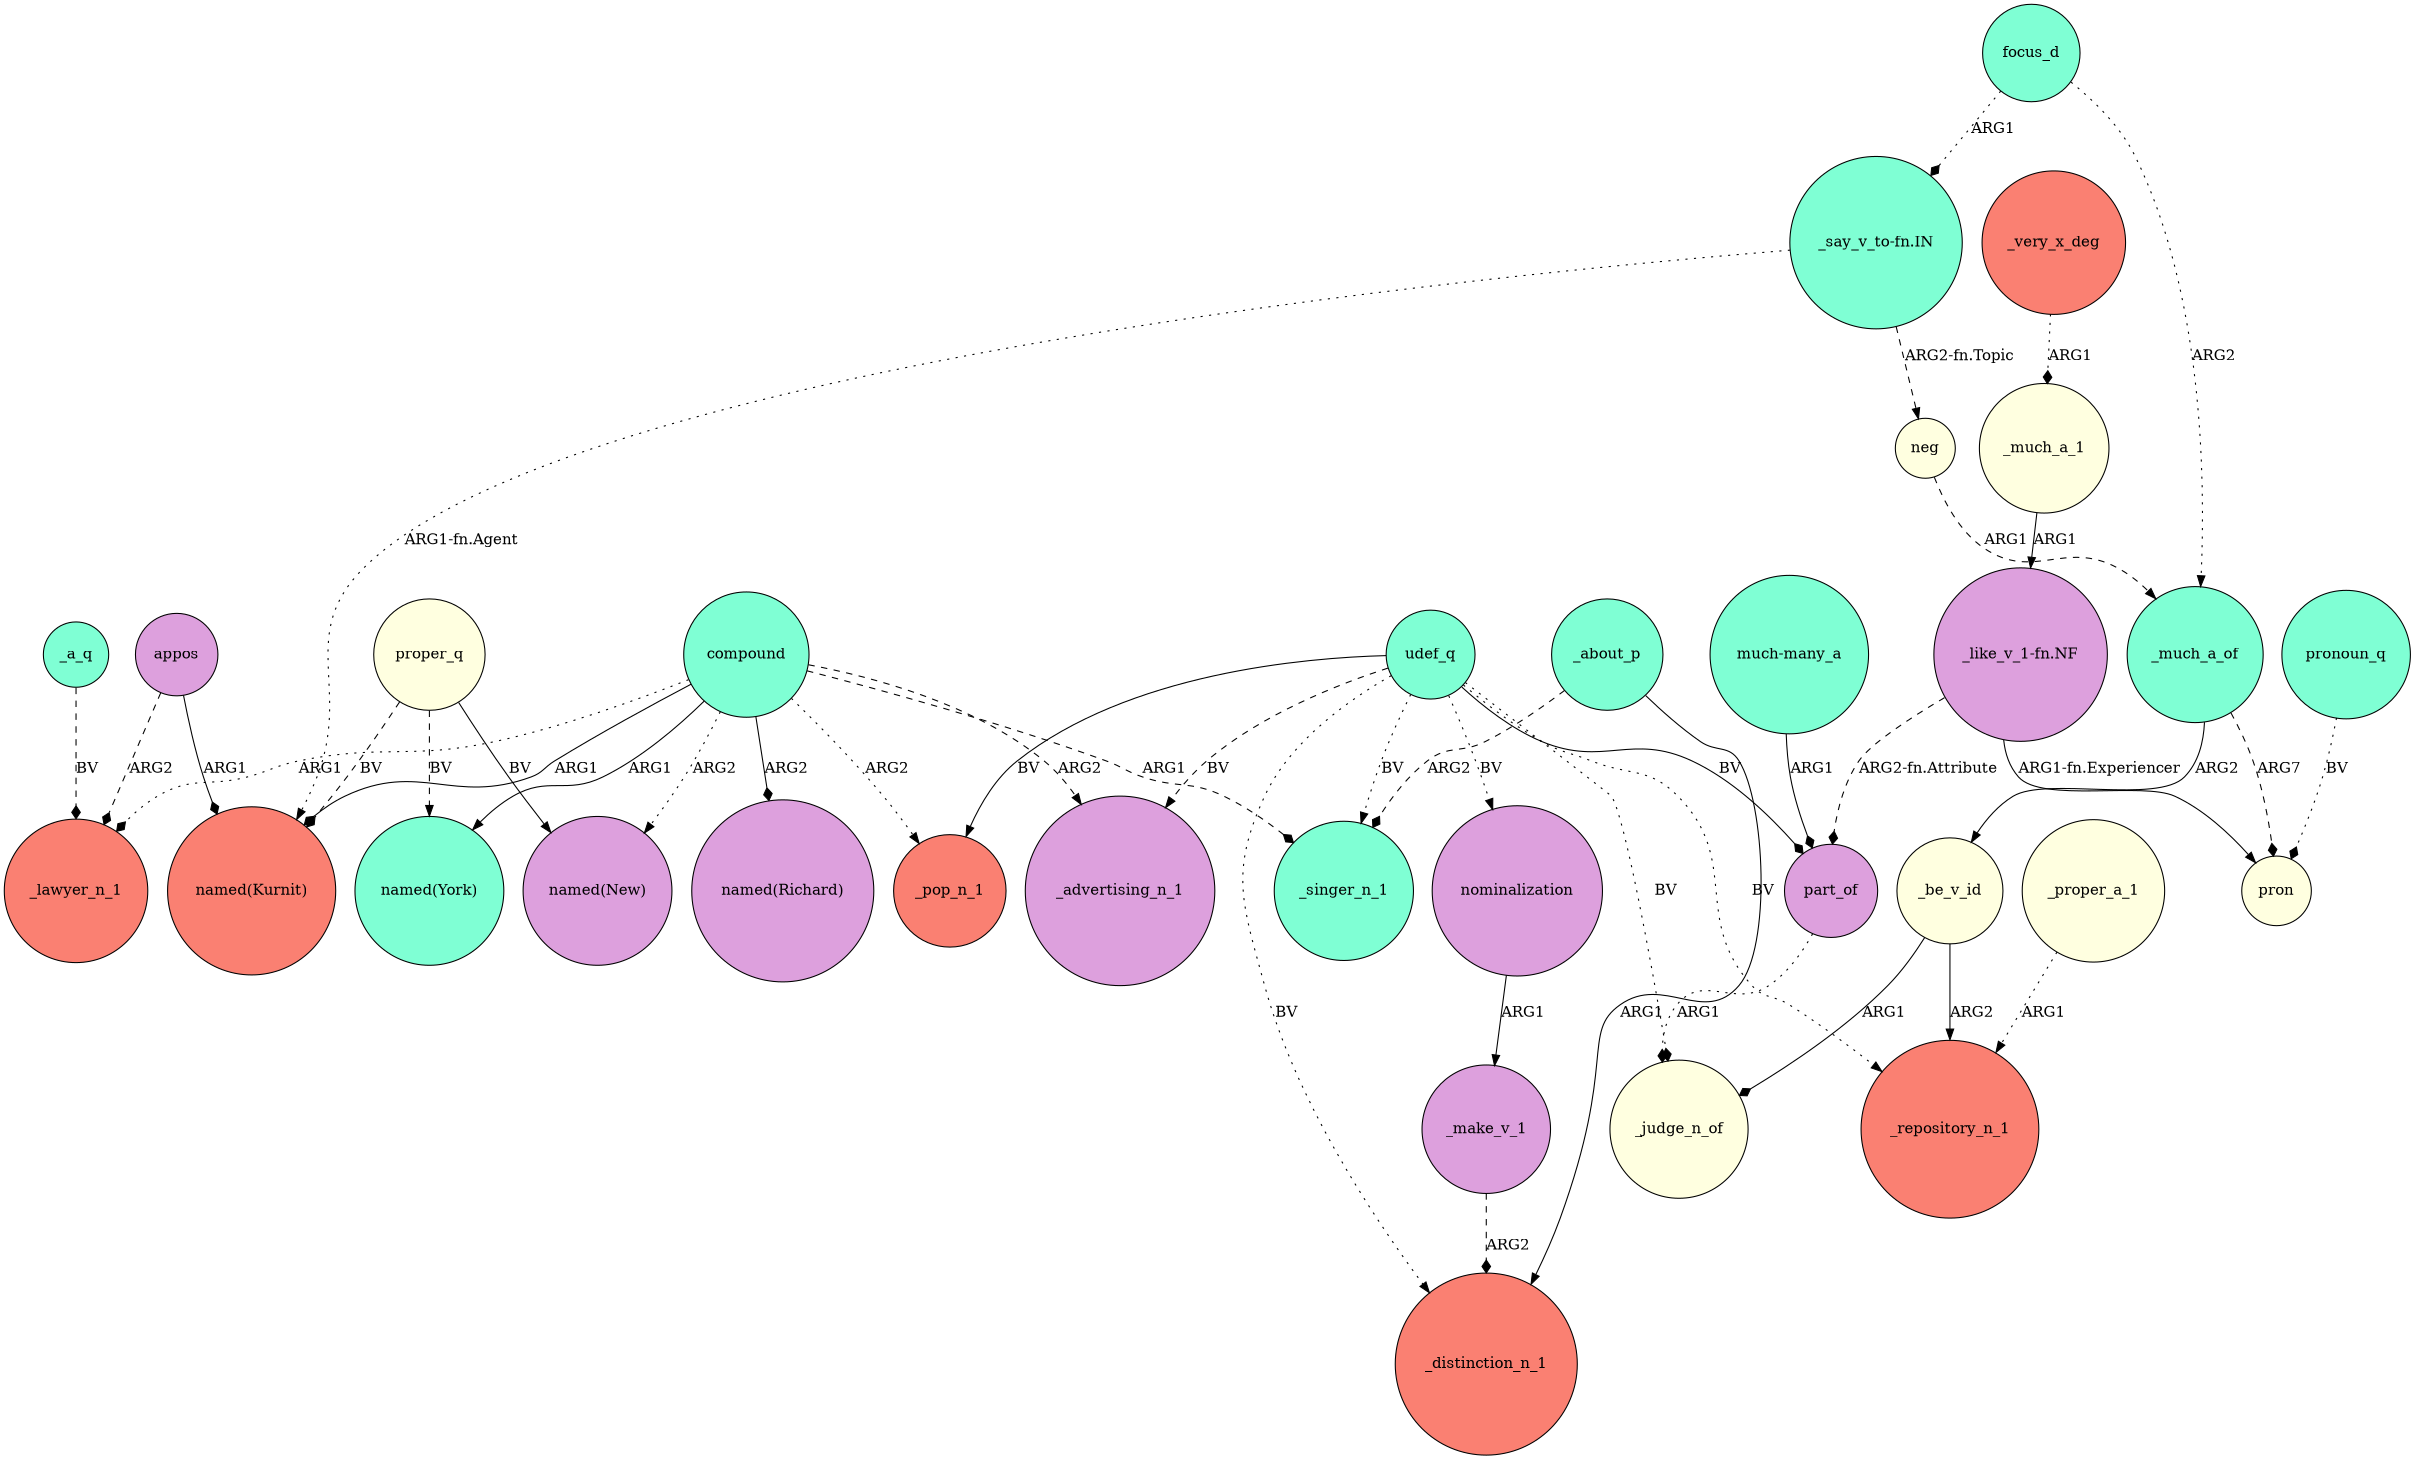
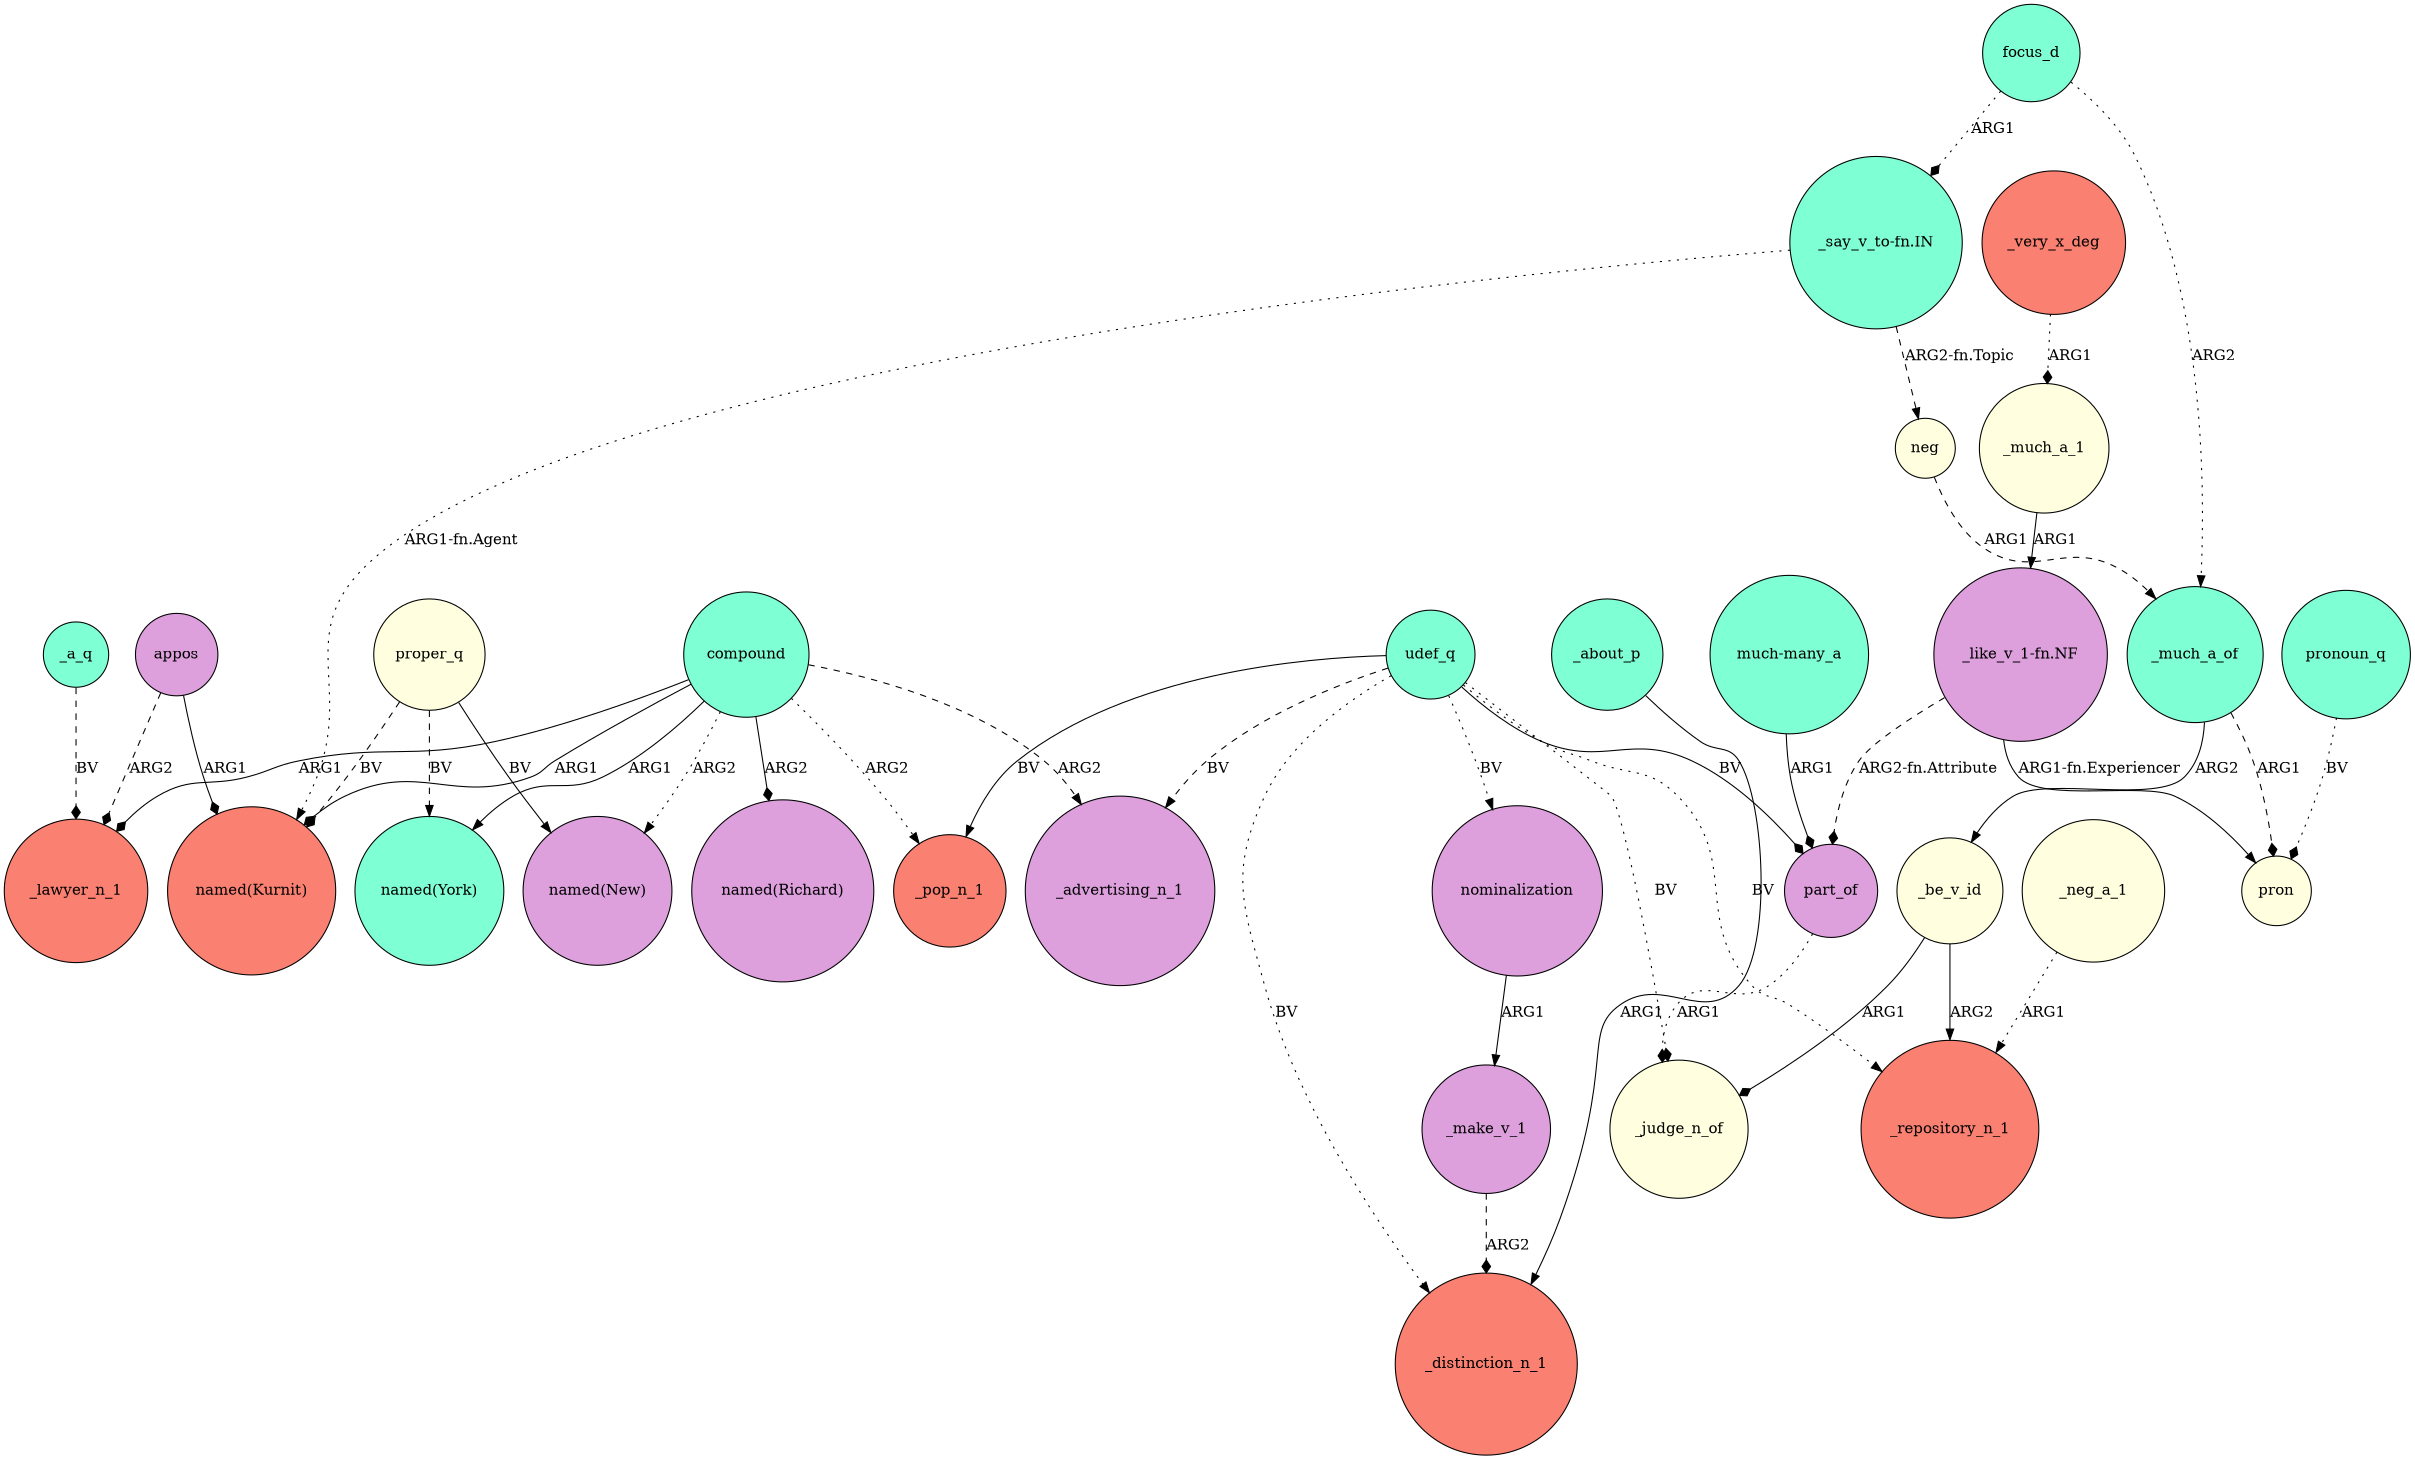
(405, 752) -> (405, 752)
(2279, 769) -> (2279, 769)
(1344, 891) -> none
(2093, 891) -> (2093, 891)
